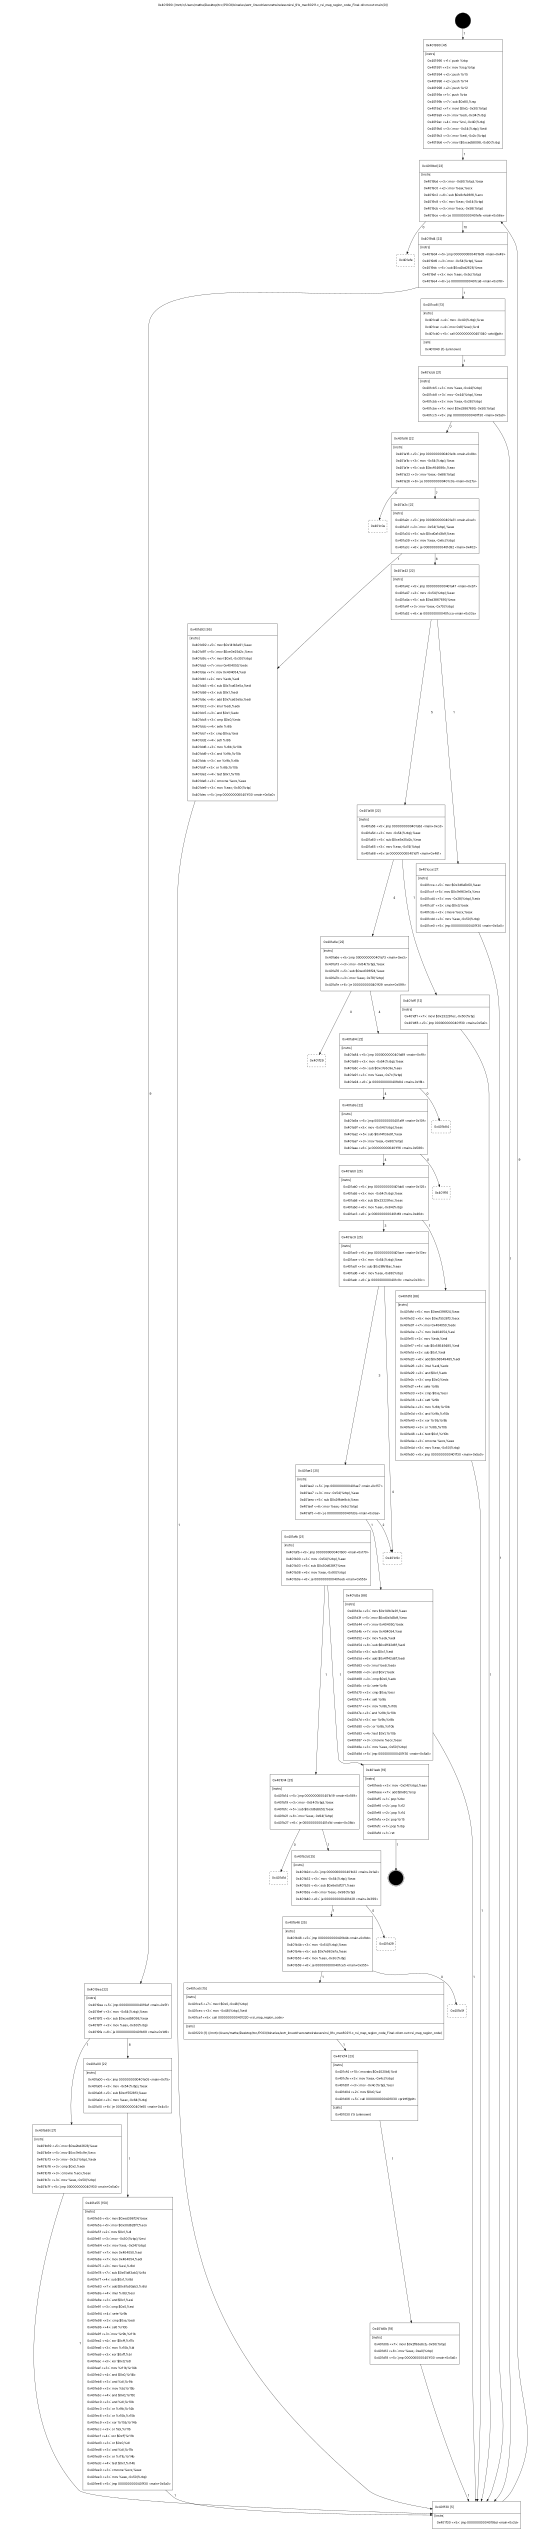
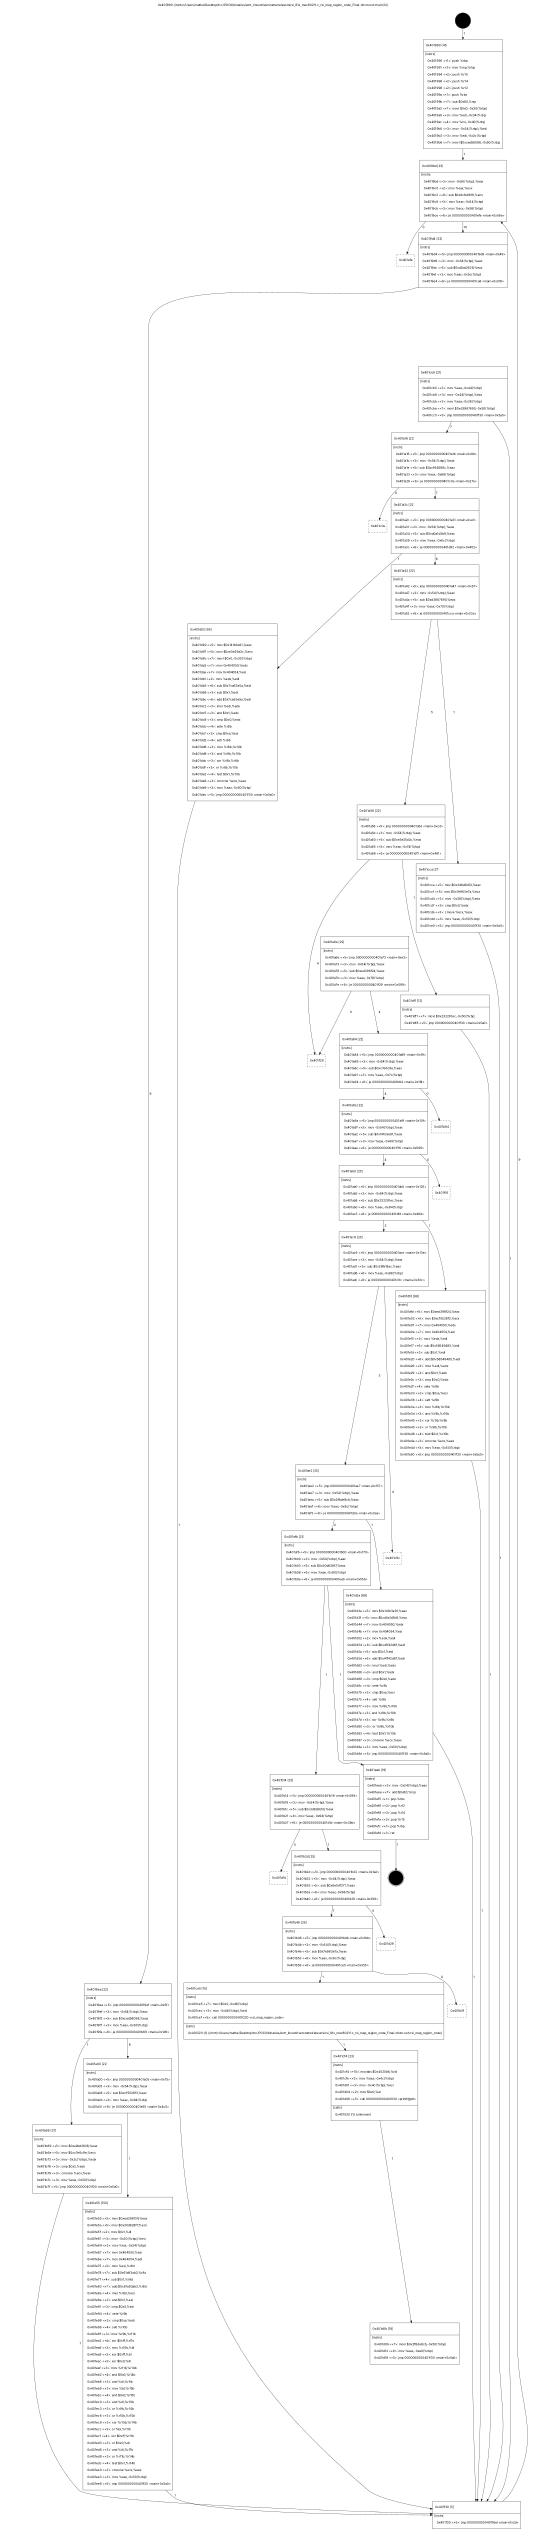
(463, 327) -> none
(383, 897) -> (313, 947)
(386, 1534) -> (333, 1524)
(442, 2432) -> none
